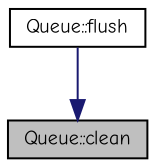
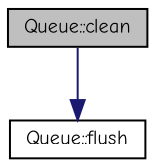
(78, 74) -> (78, 74)
